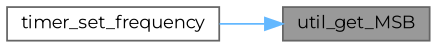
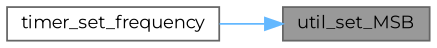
(356, 24) -> (356, 24)
